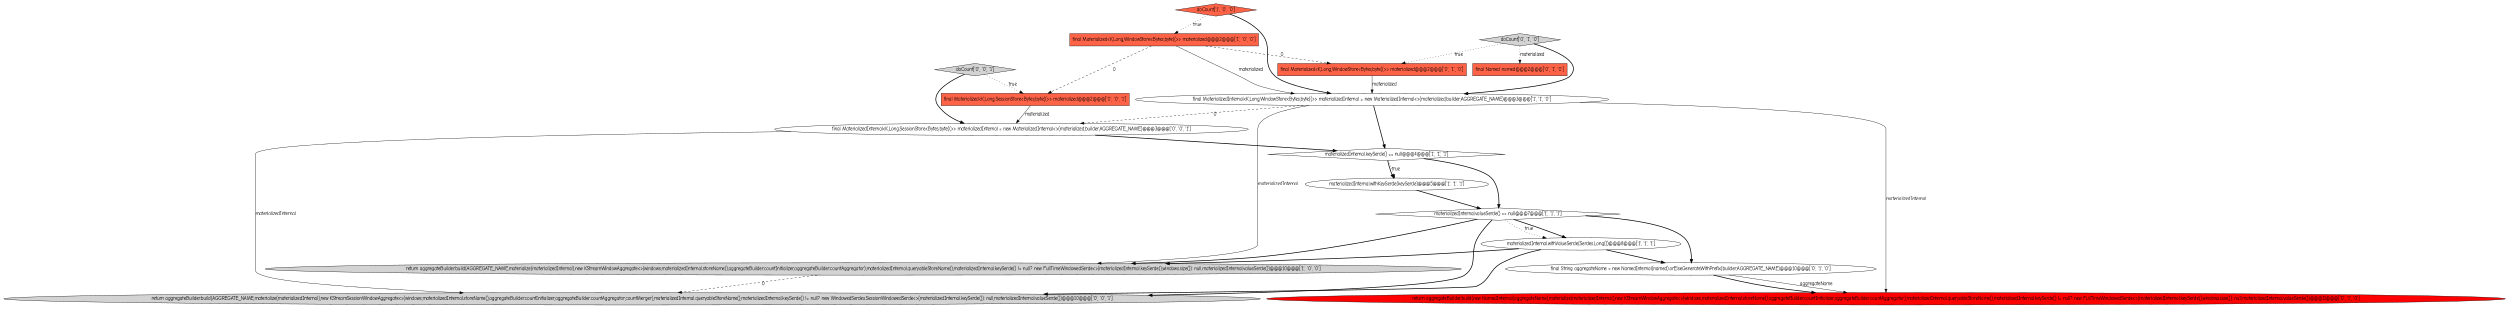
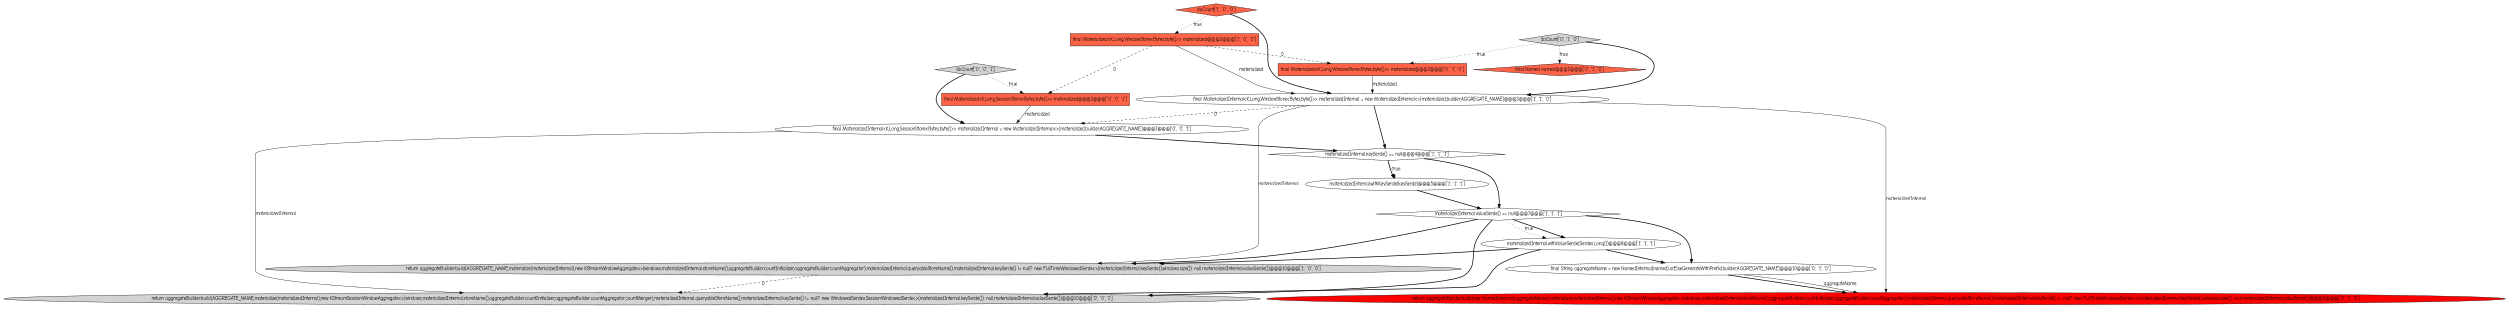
(1532, 55) -> (1564, 55)
(1520, 70) -> (1560, 70)
